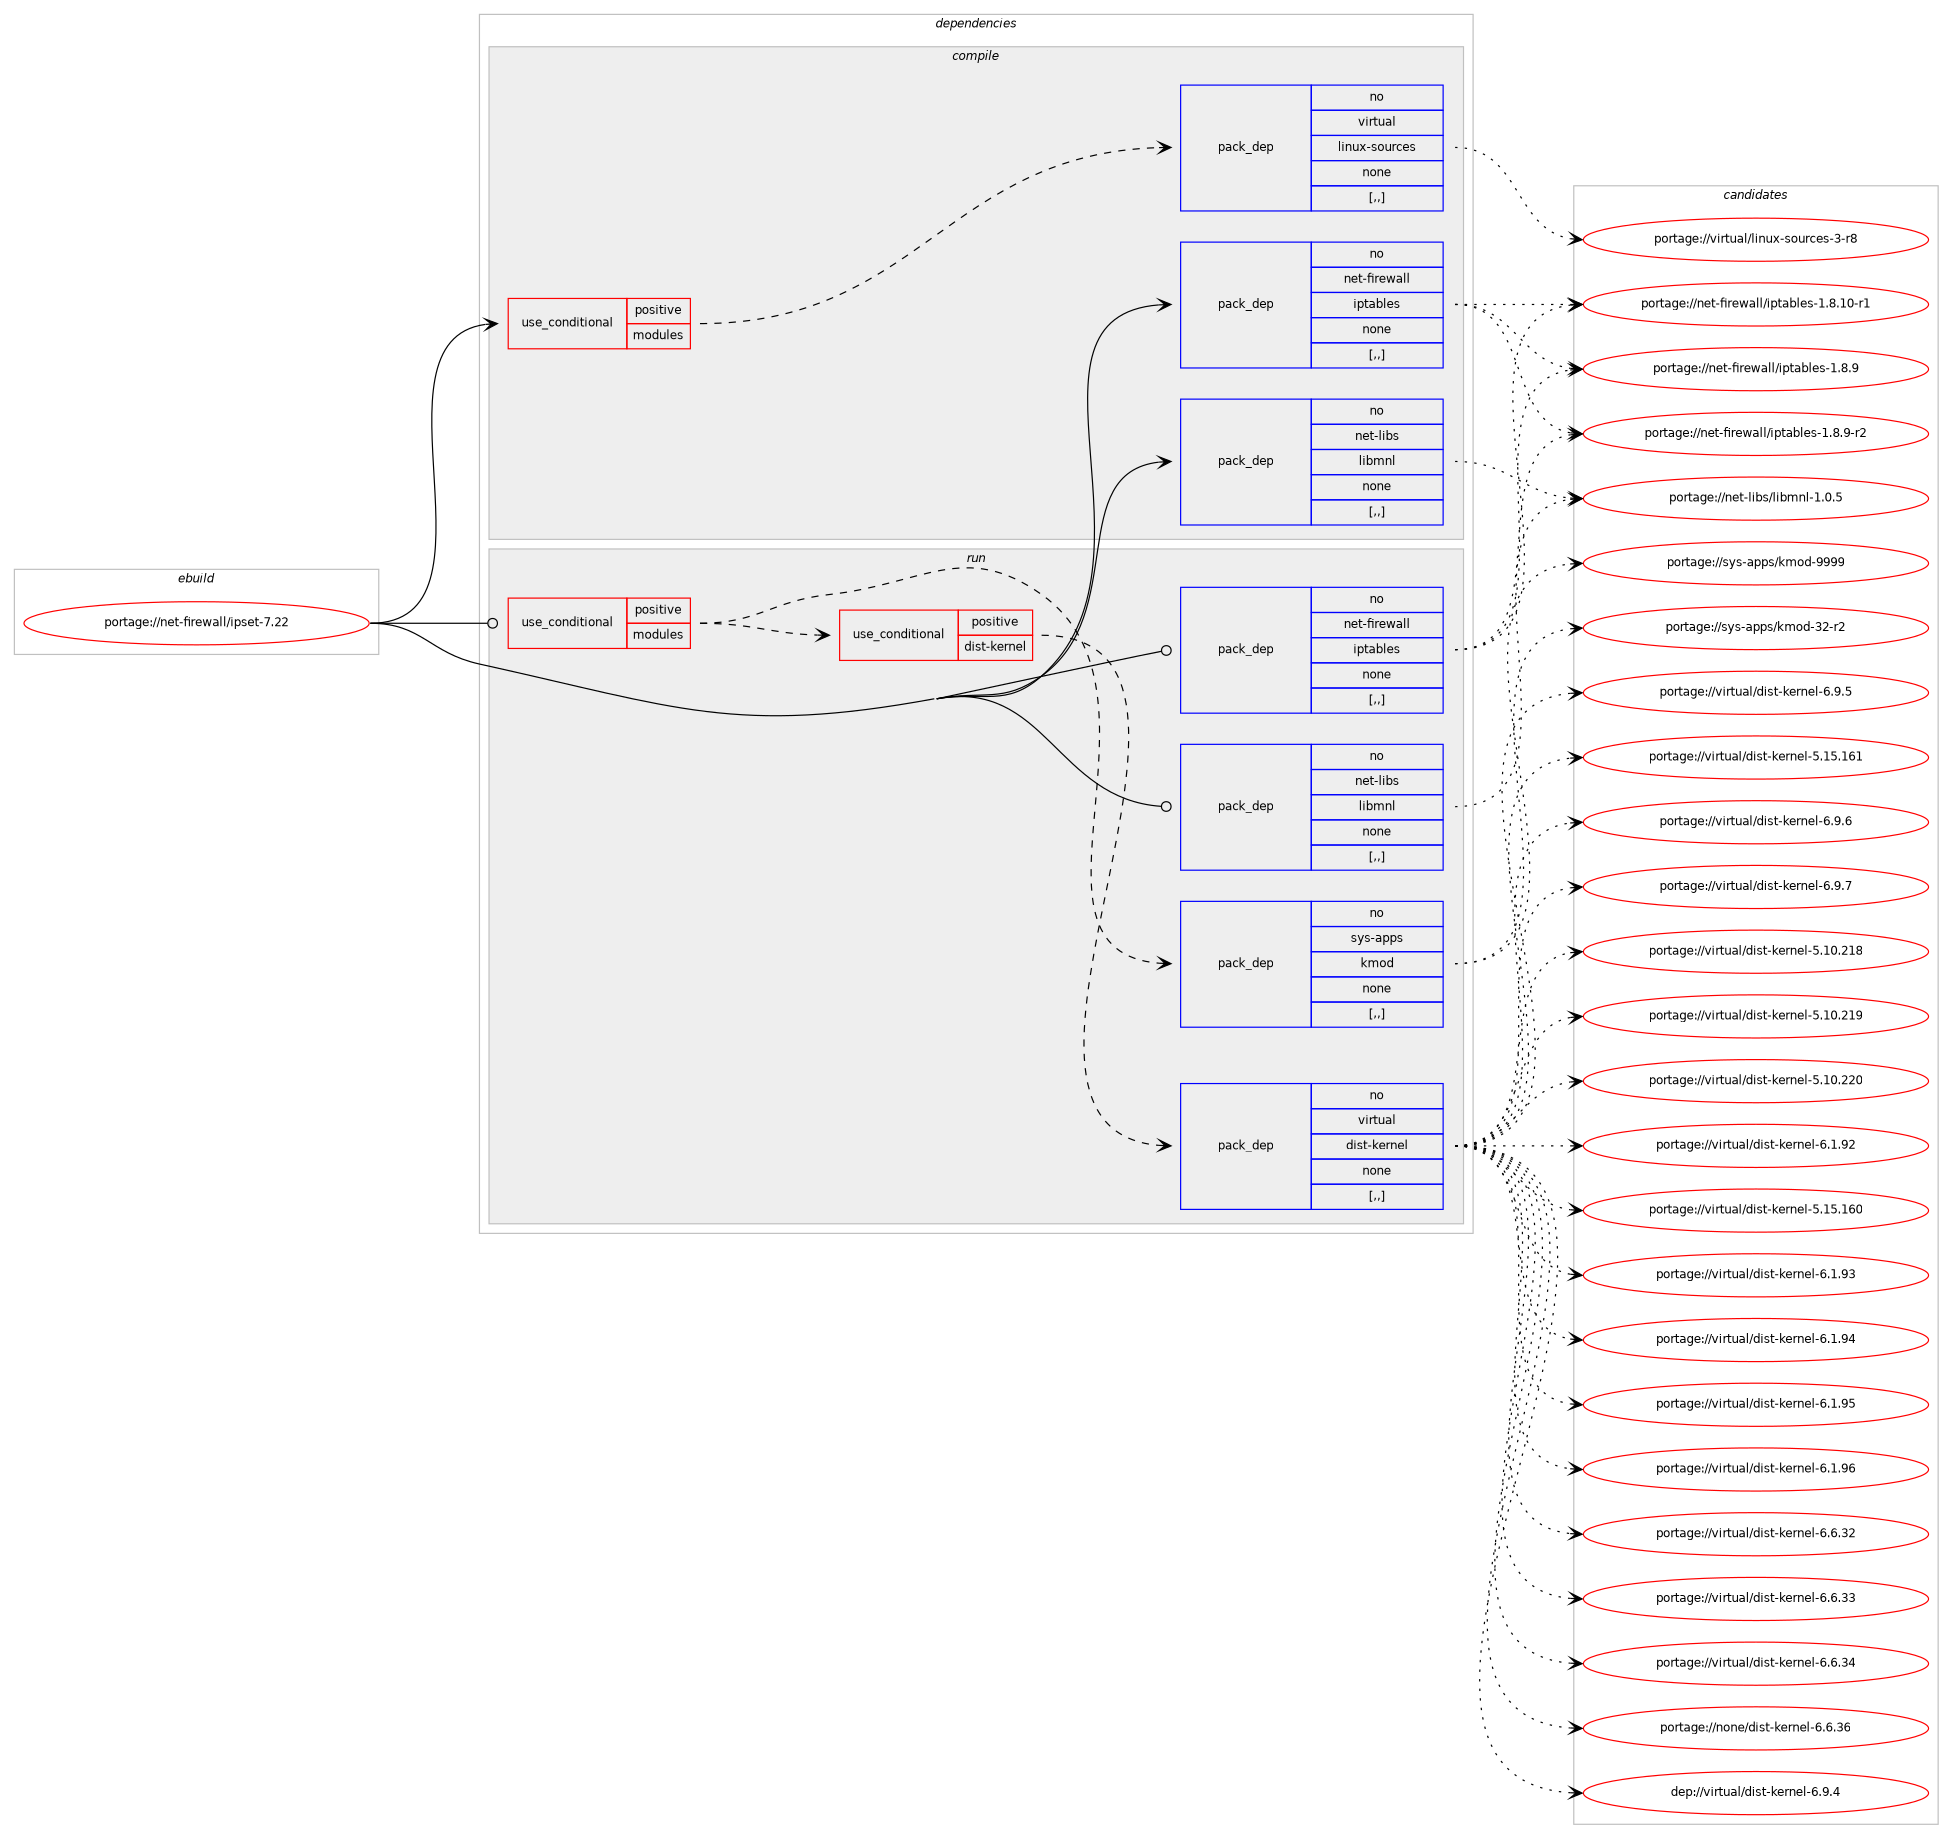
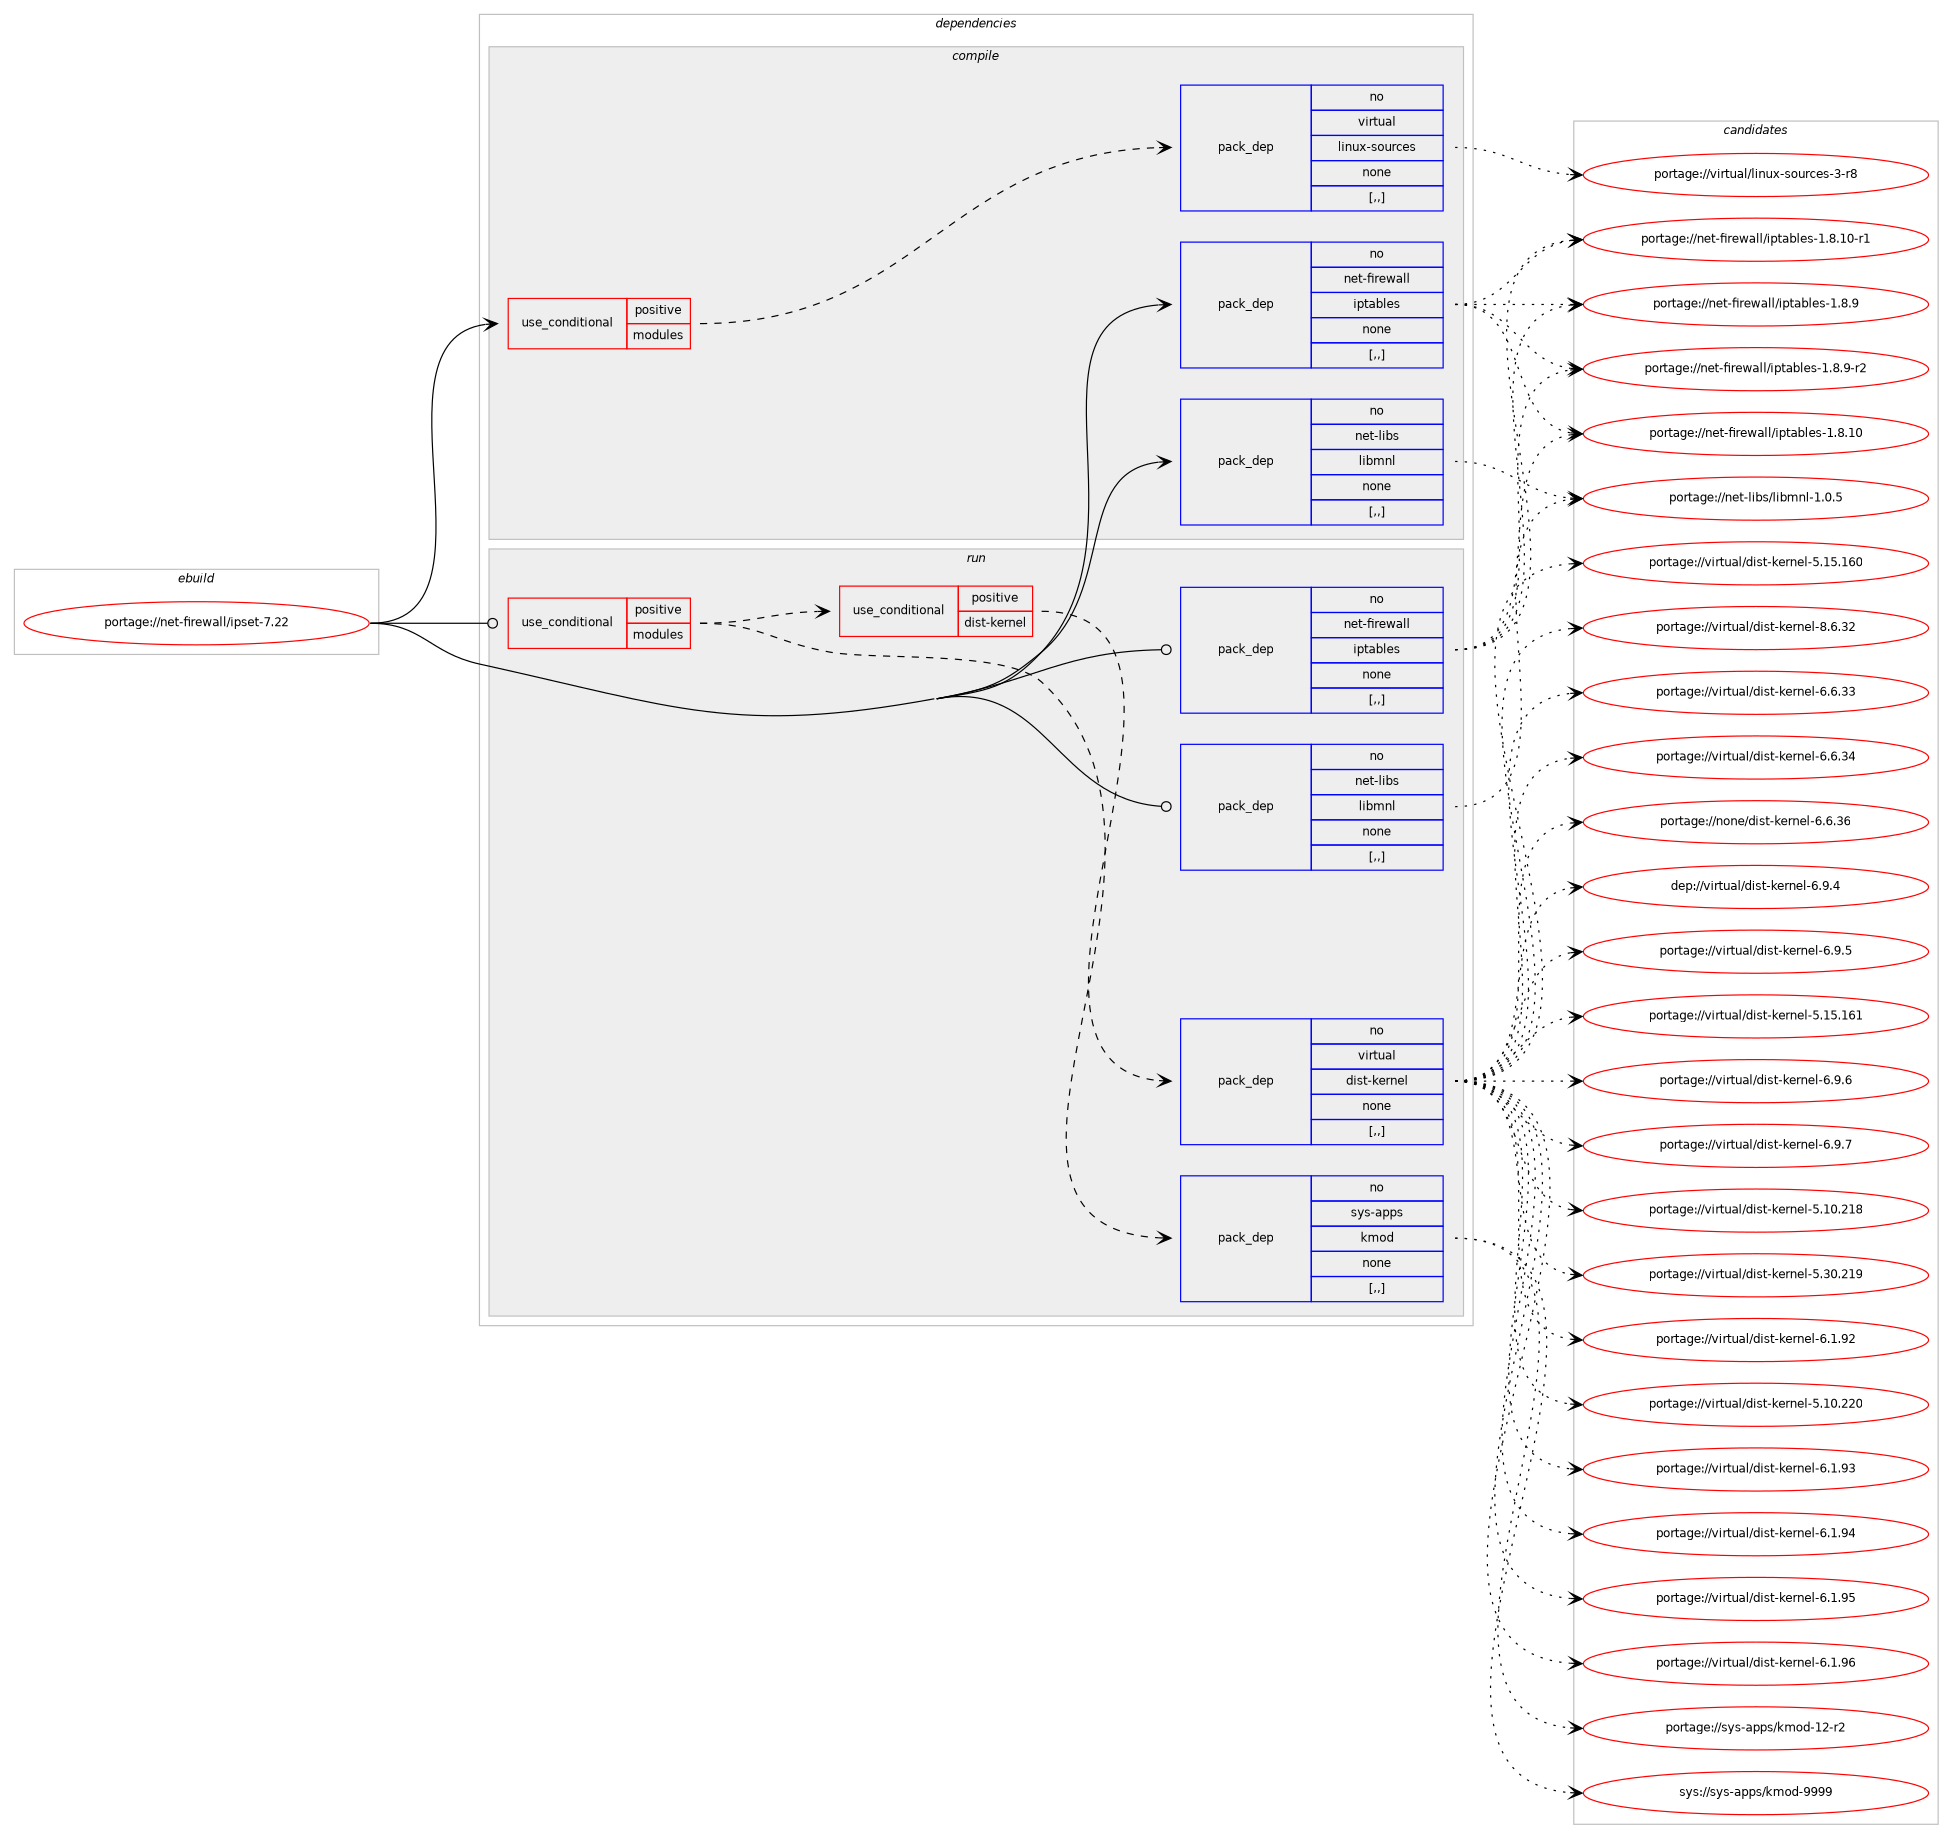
none -> (1756, 434)
(1756, 563) -> (1756, 1793)
(1756, 628) -> (1756, 1728)
(1756, 1016) -> (1756, 1275)
(1756, 1534) -> (1756, 628)
